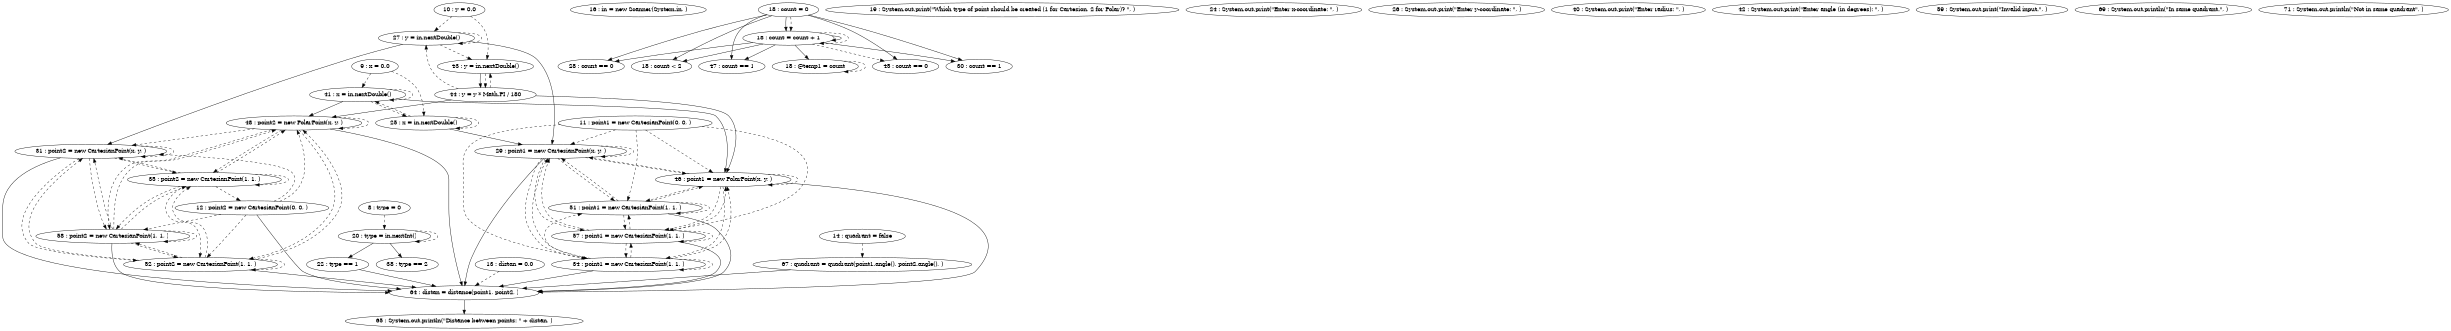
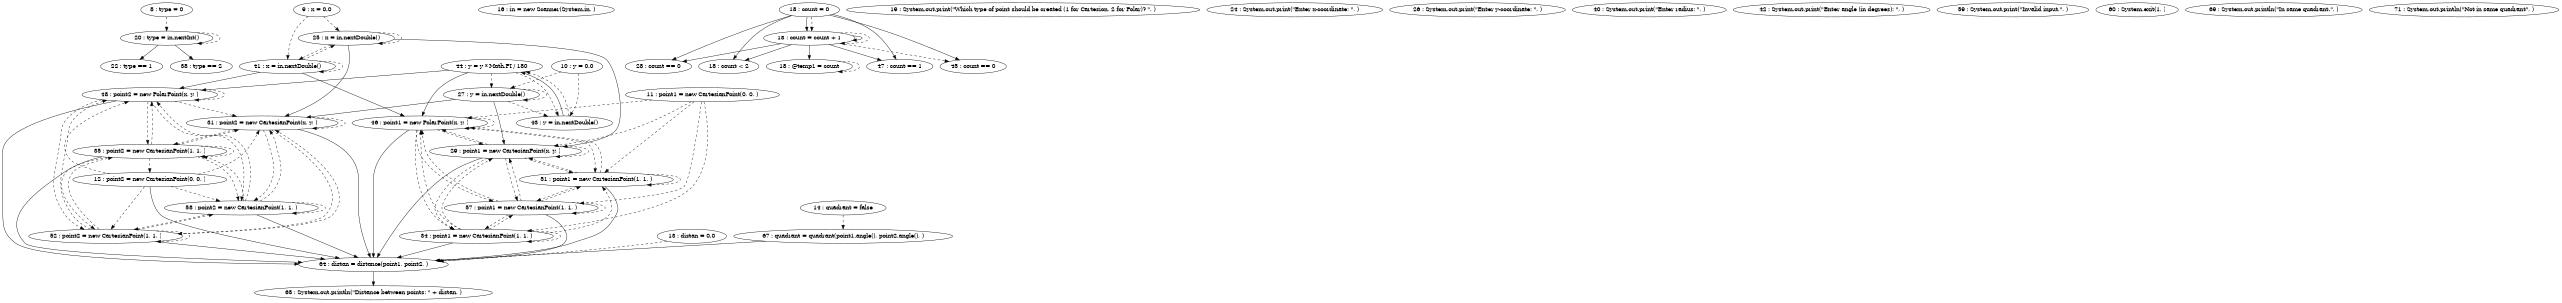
none -> (2137, 10)
(979, 66) -> none
none -> (332, 90)
(396, 278) -> (94, 253)
